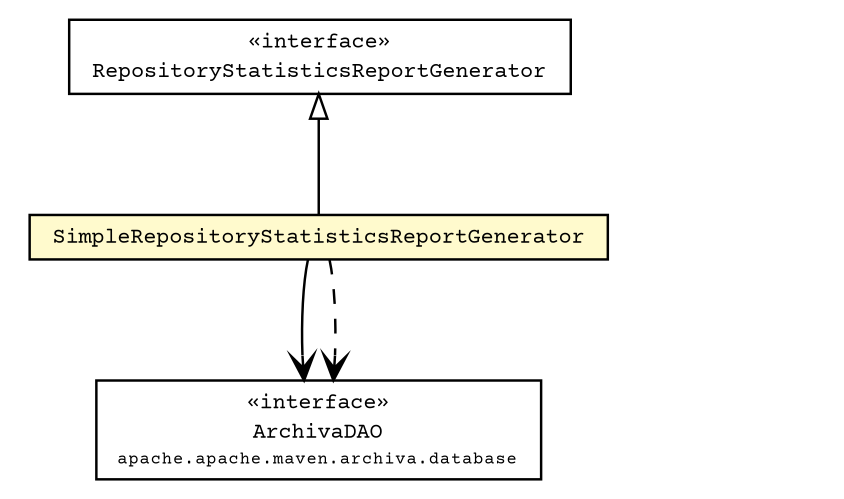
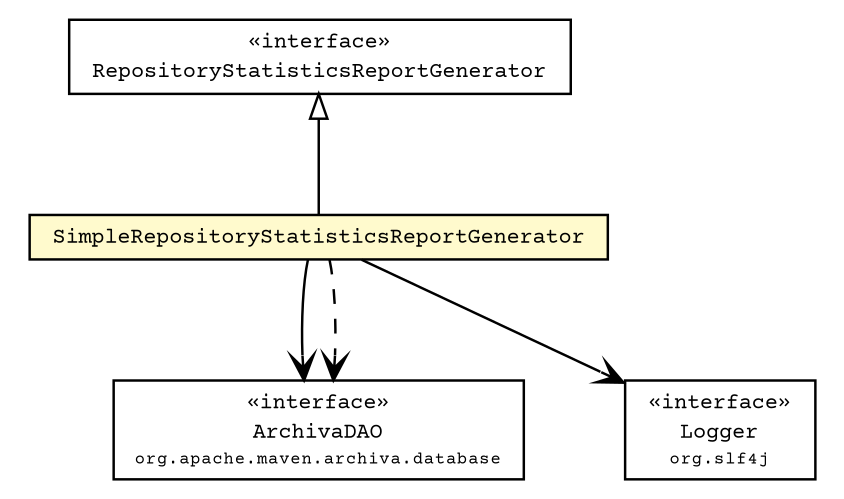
none -> (719, 430)
(319, 458) -> (319, 458)
